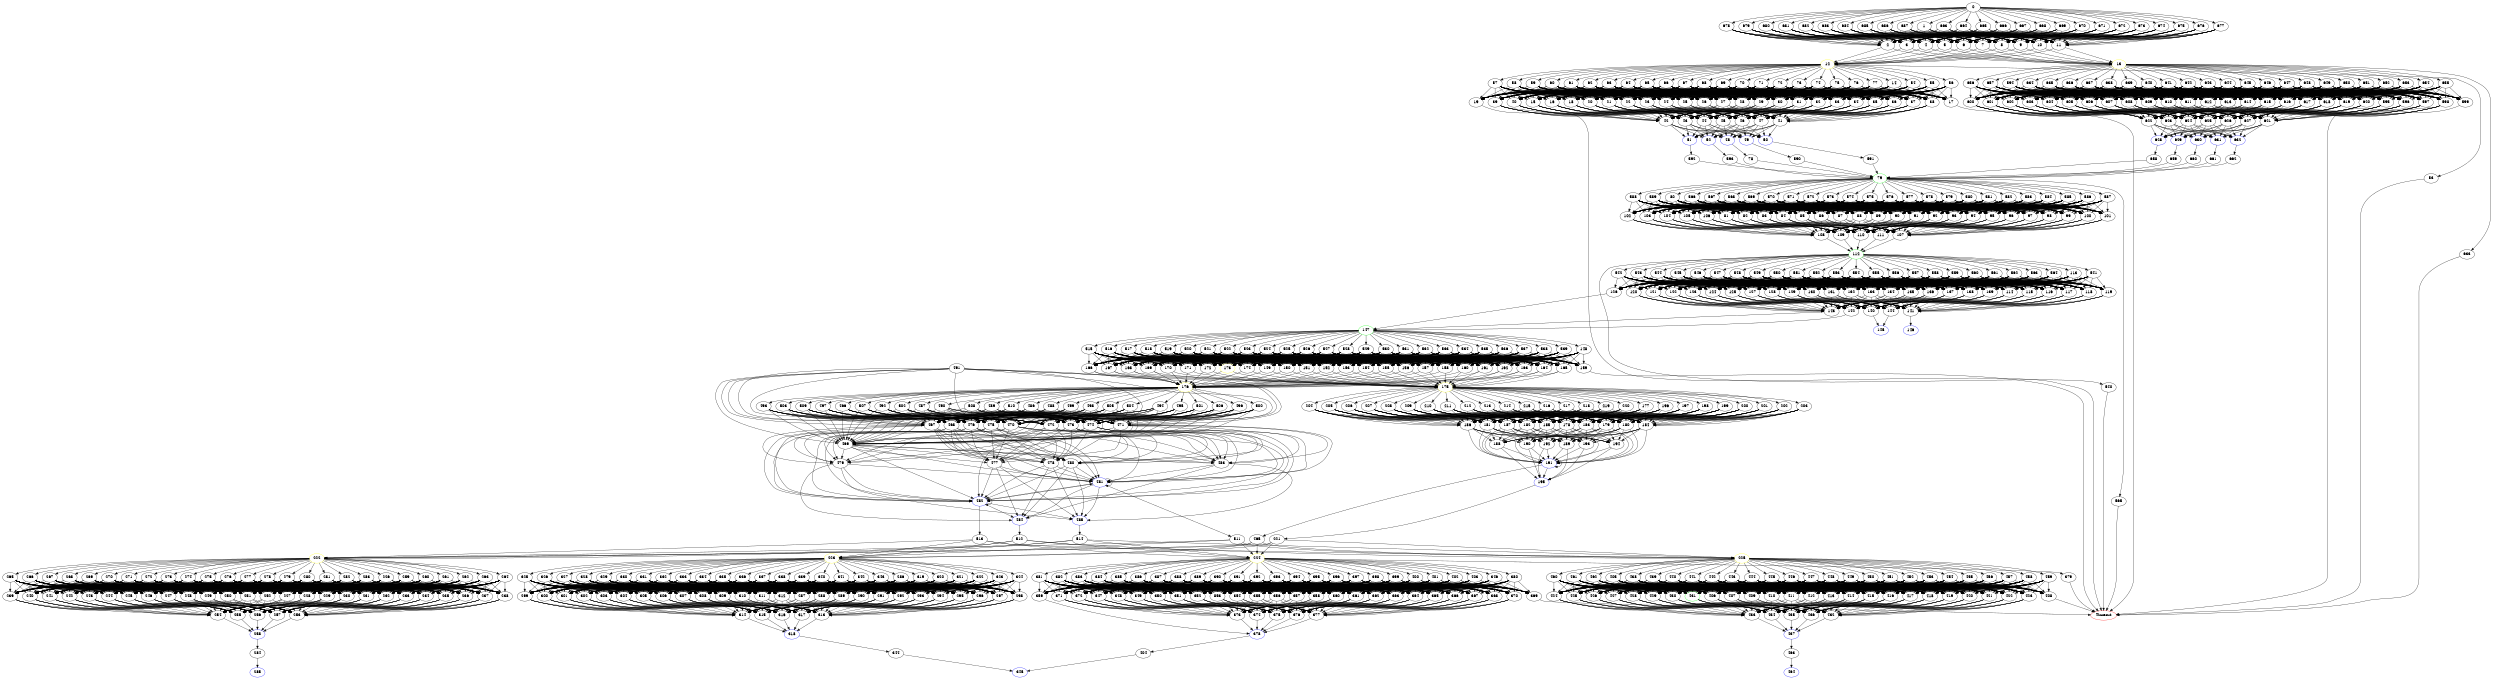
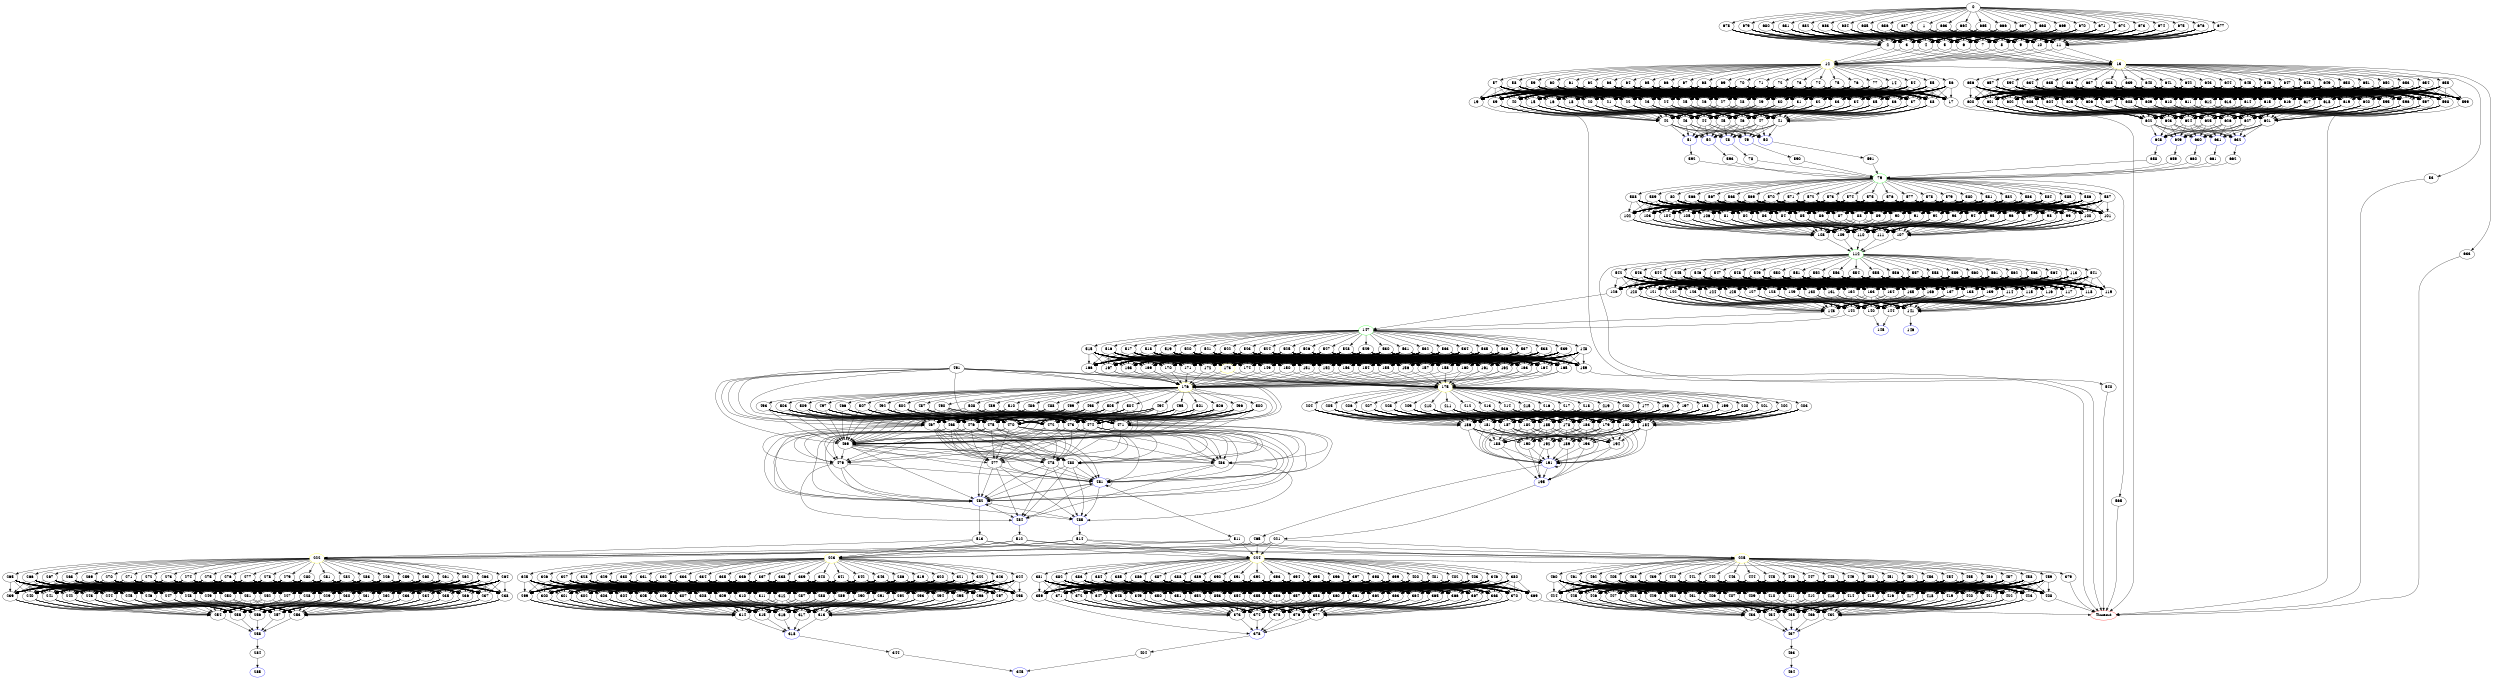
(1692, 596) -> (1692, 596)
